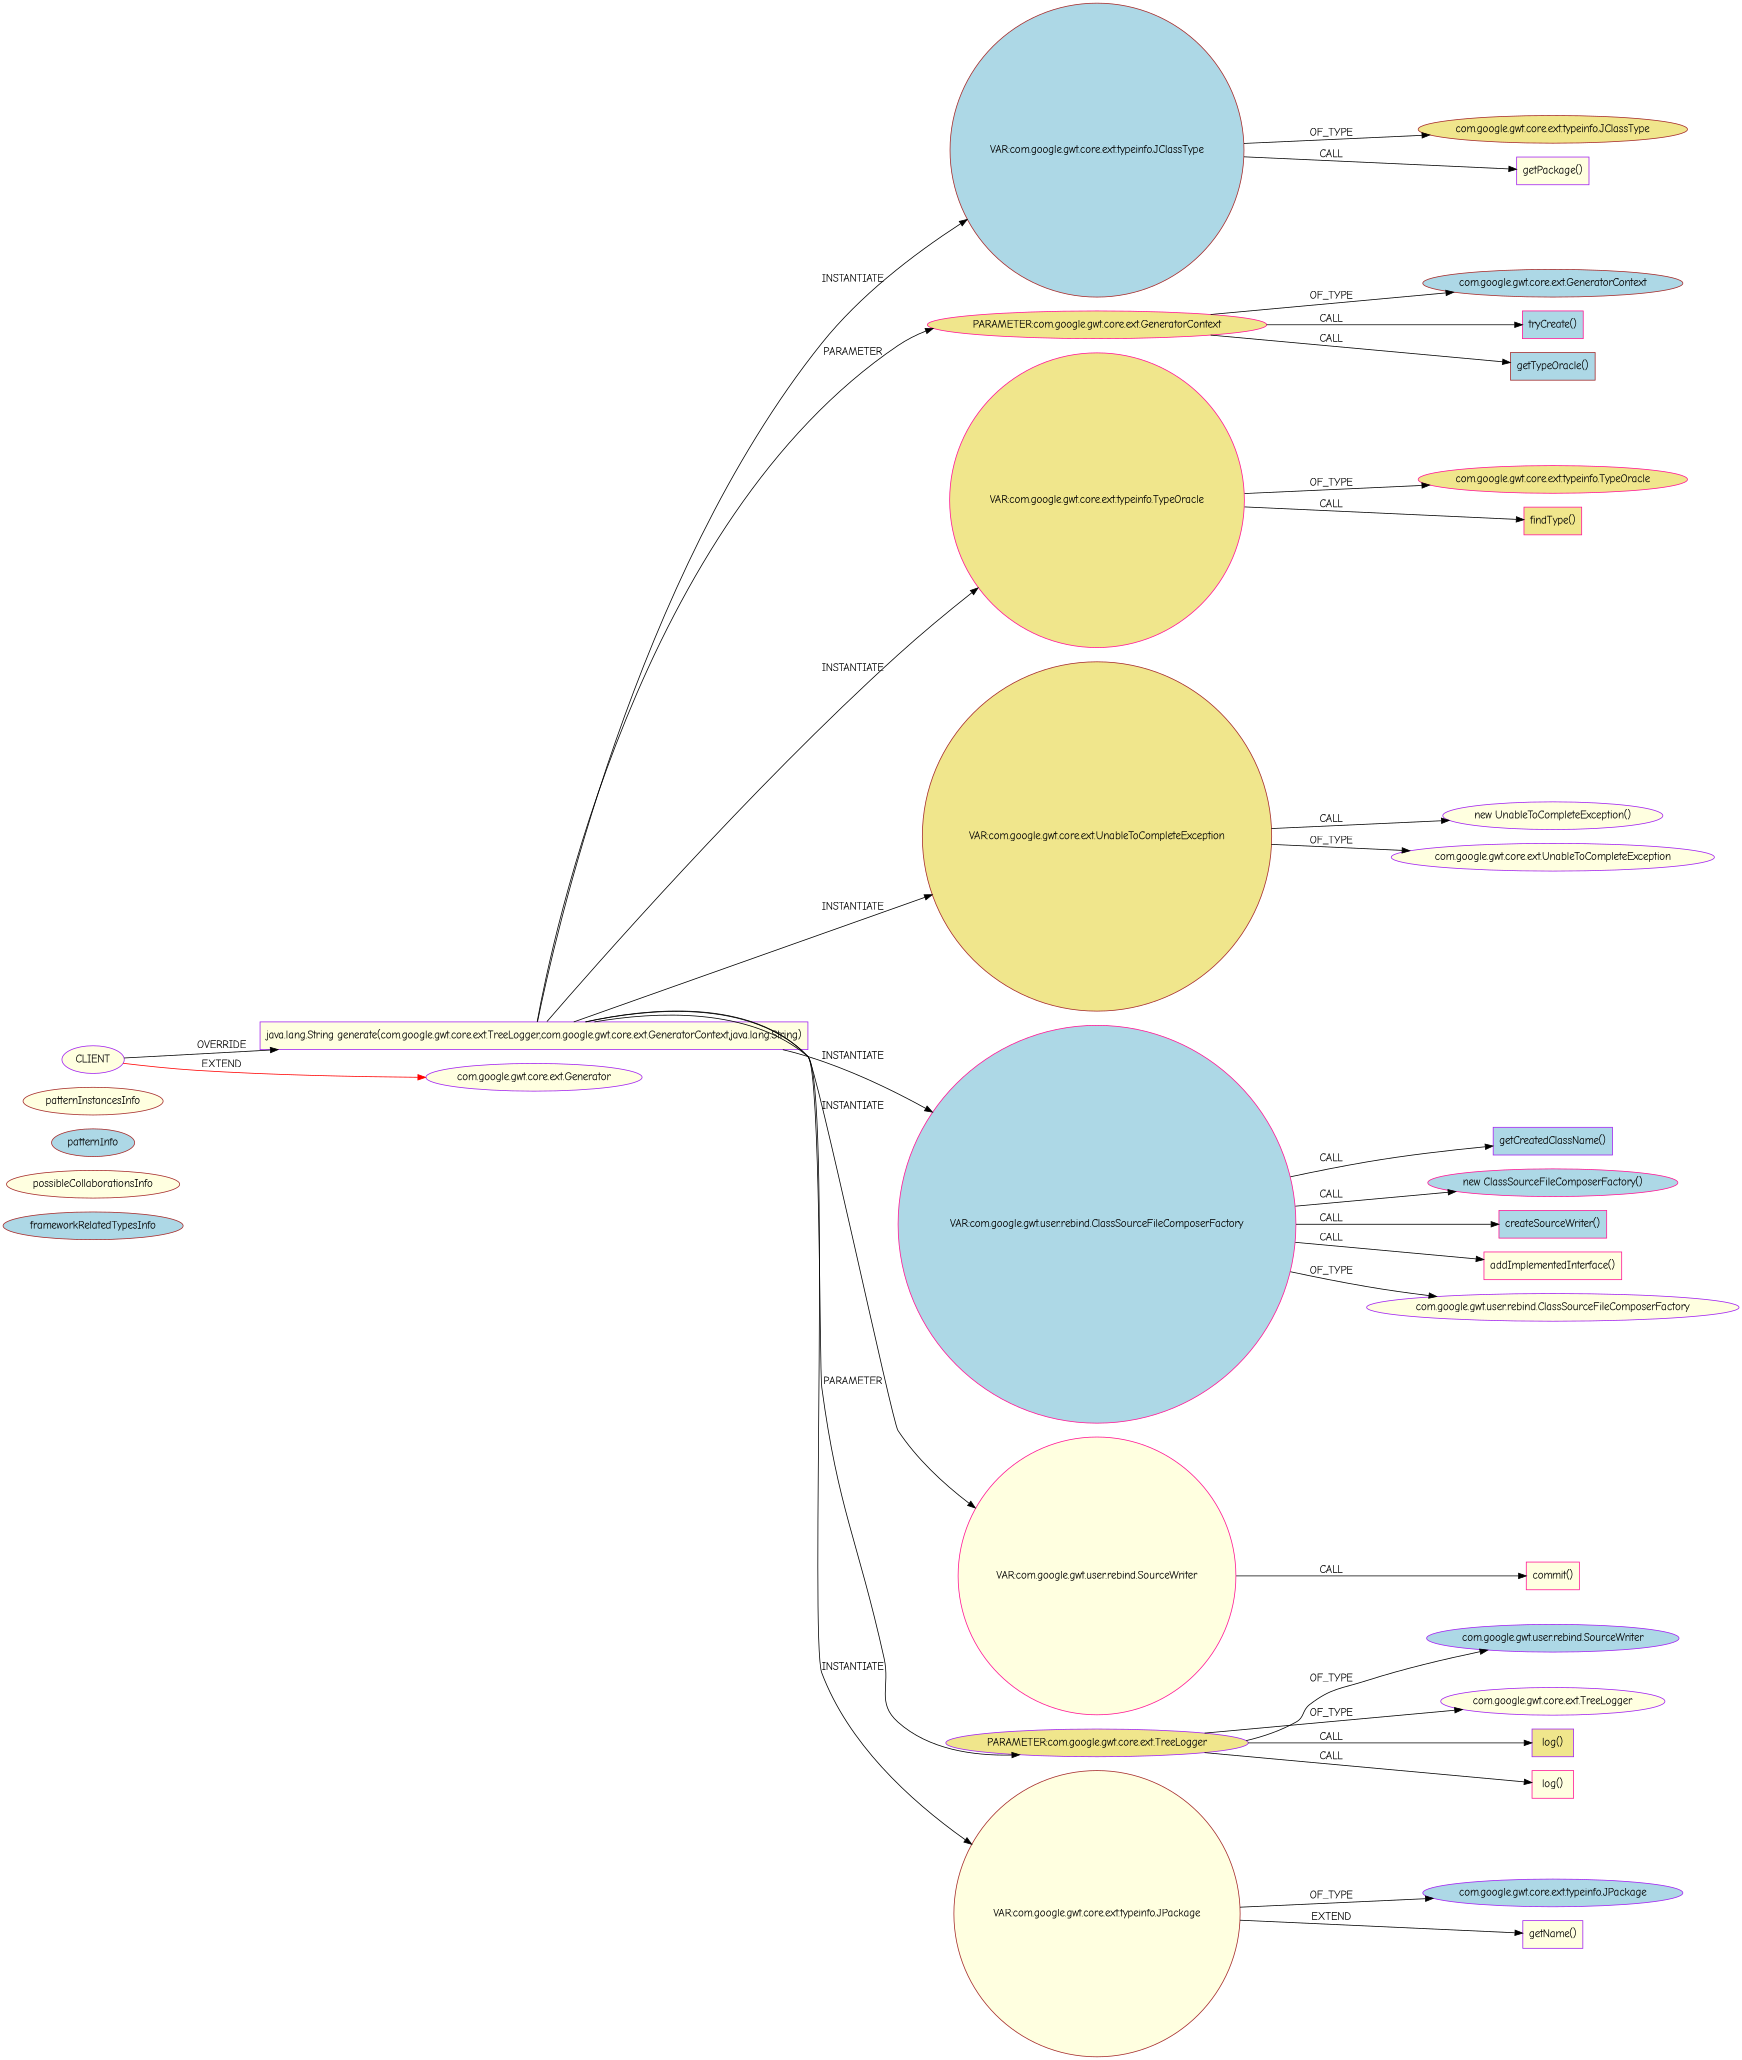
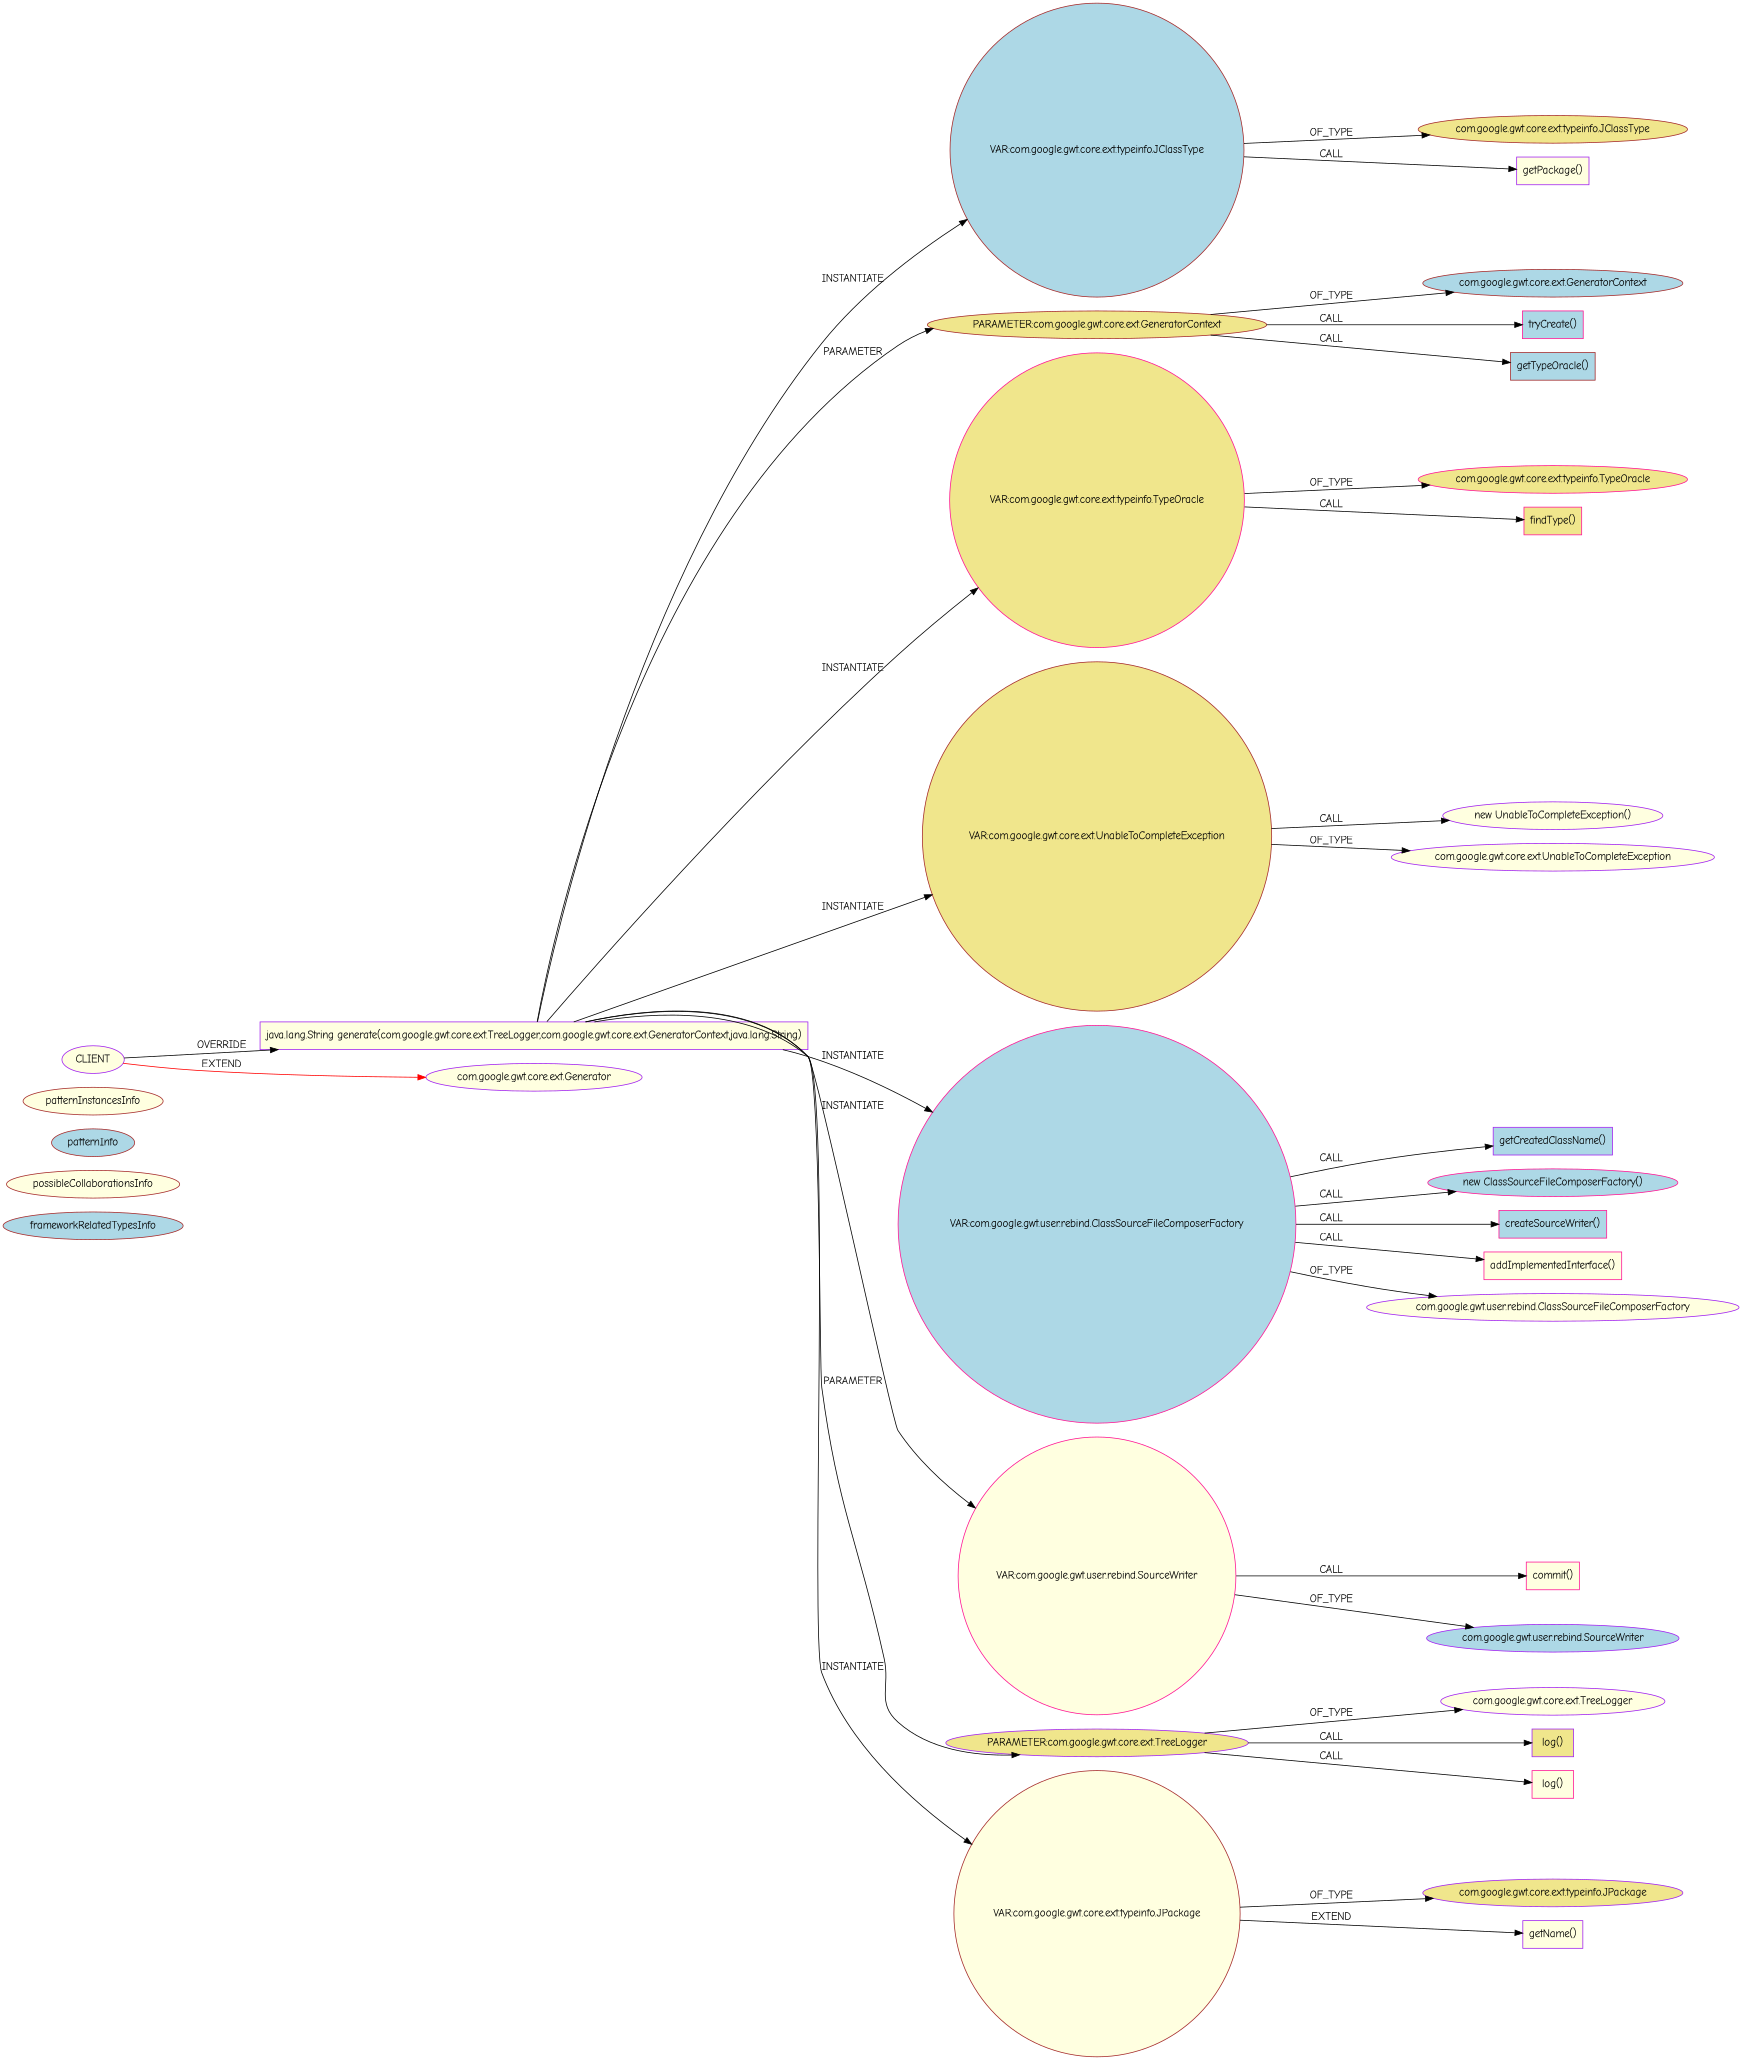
(1097, 325) -> (1097, 325)
(1356, 1684) -> (1350, 1611)
(1553, 1893) -> (1553, 1893)
